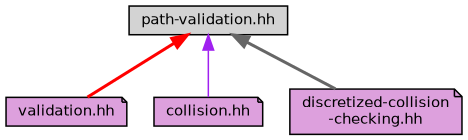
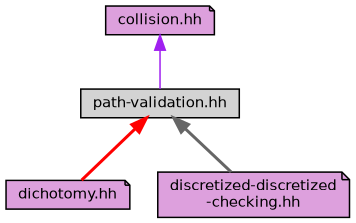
(208, 74) -> (160, 70)
(66, 112) -> (68, 195)
(376, 112) -> (254, 195)
